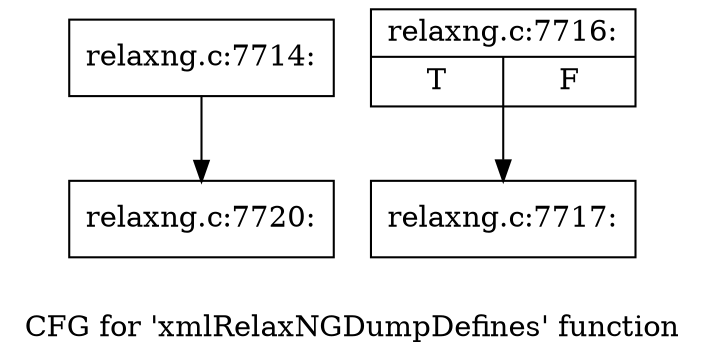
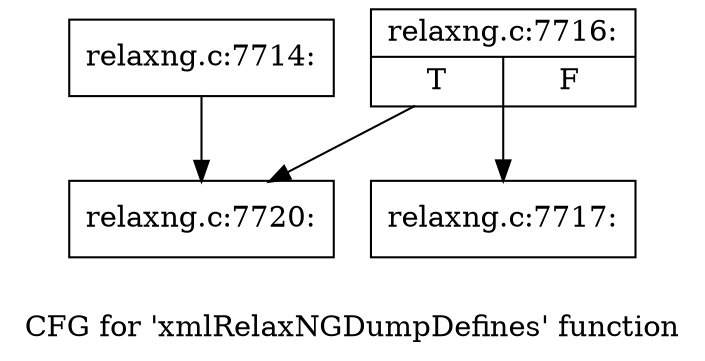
none -> (351, 139)
